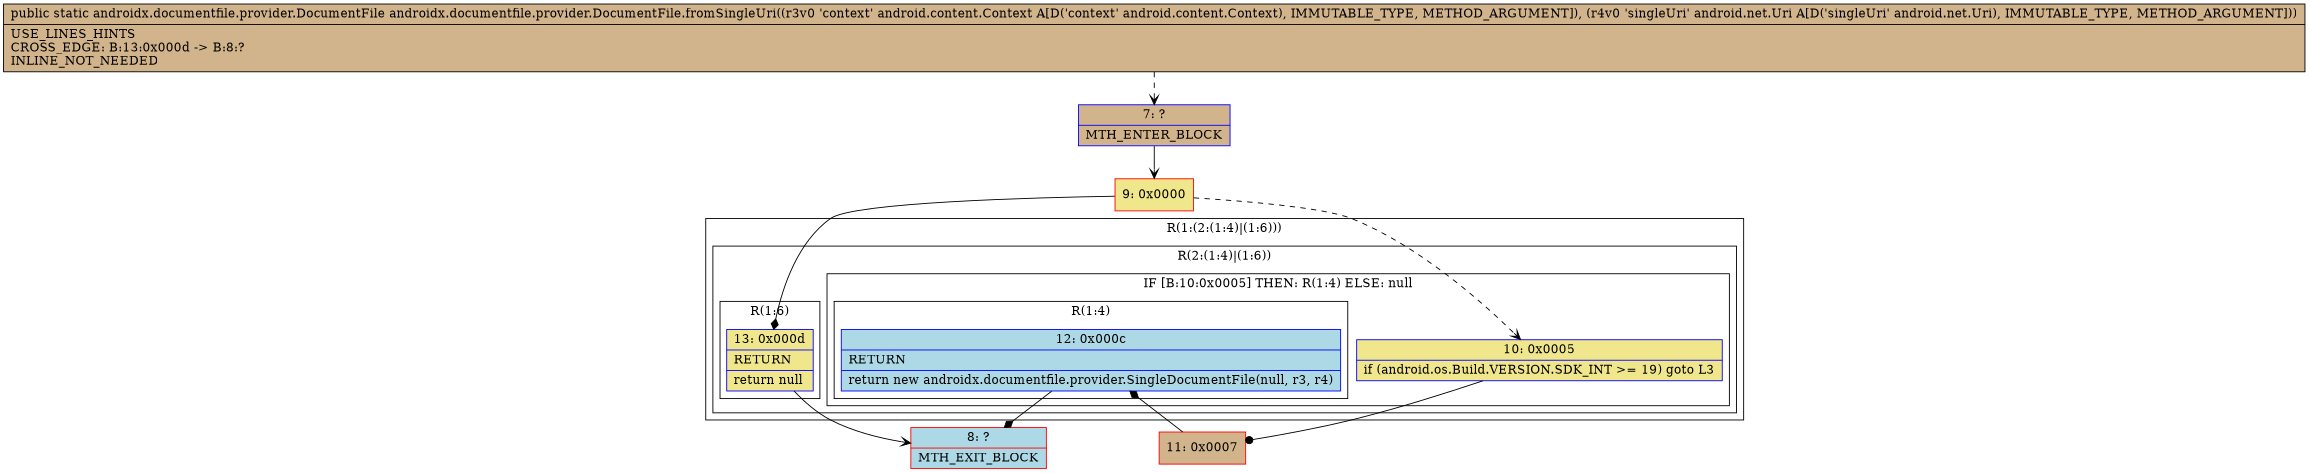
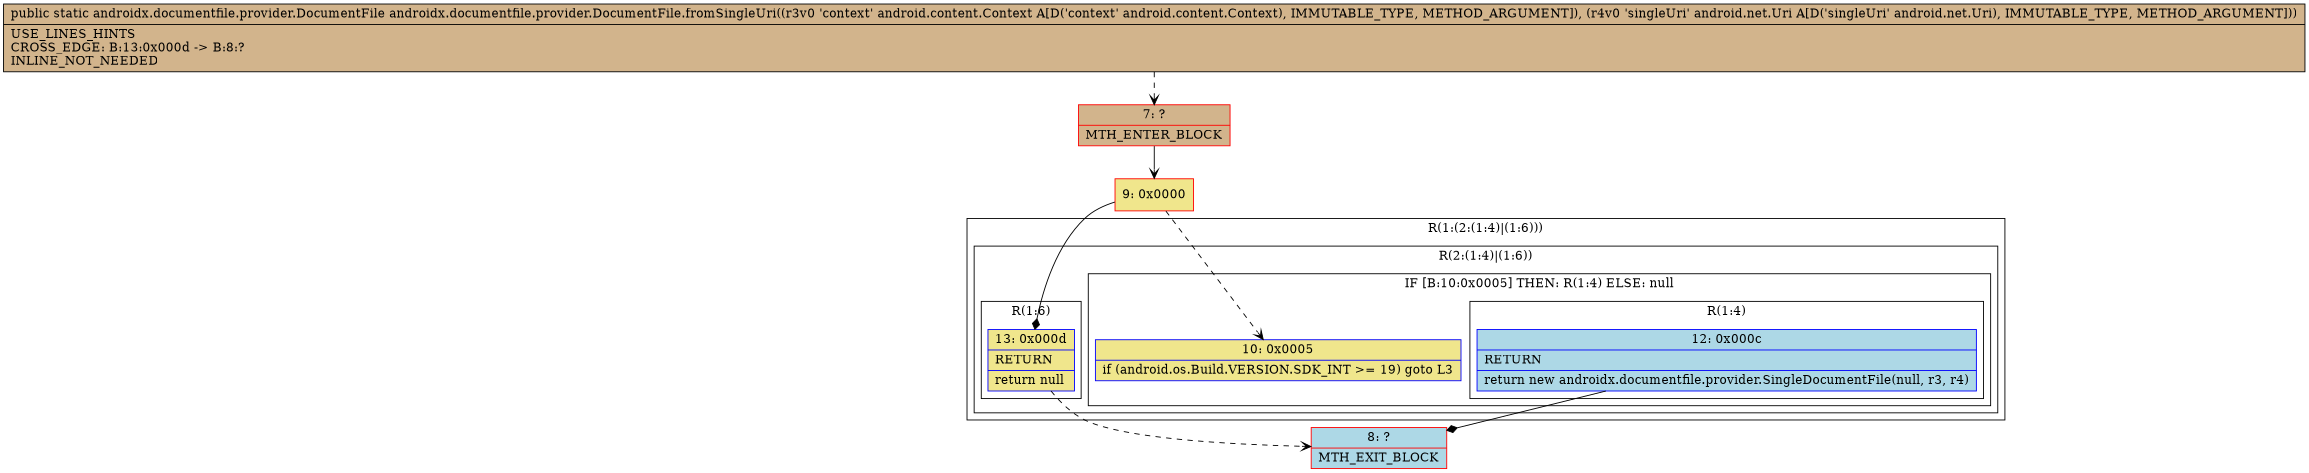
(1154, 125) -> (1154, 125)
(843, 426) -> (1170, 438)
(1202, 448) -> none
